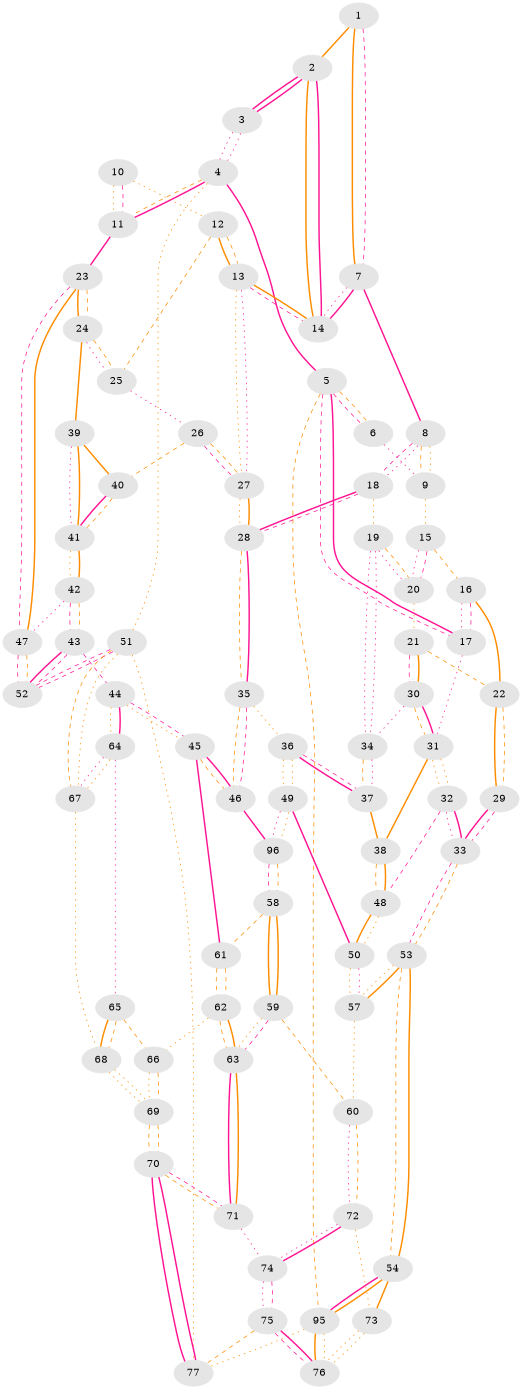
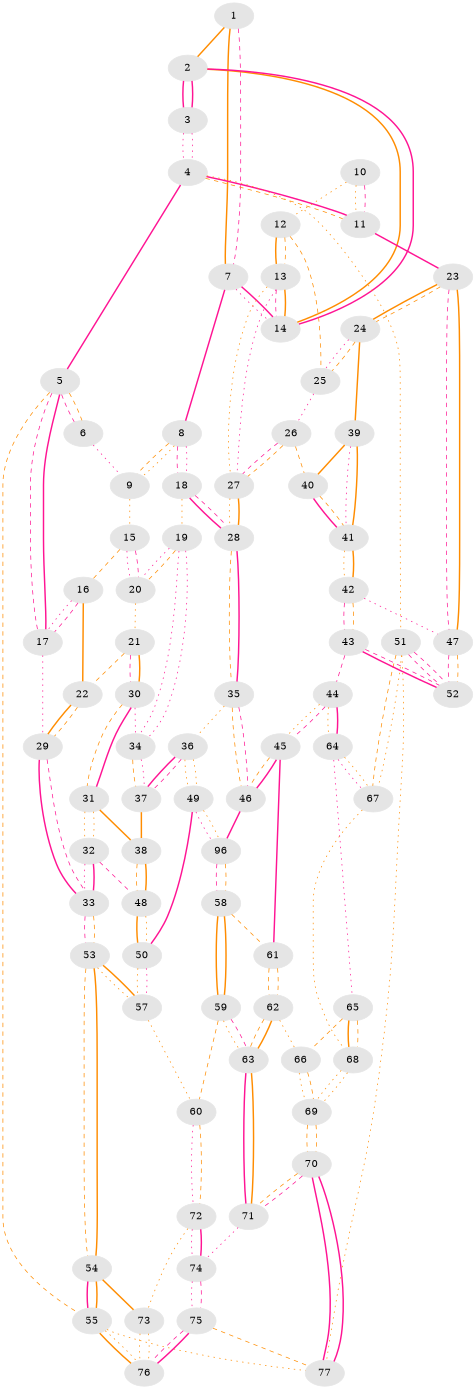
(450, 695) -> (43, 695)
(320, 1321) -> (92, 1321)
